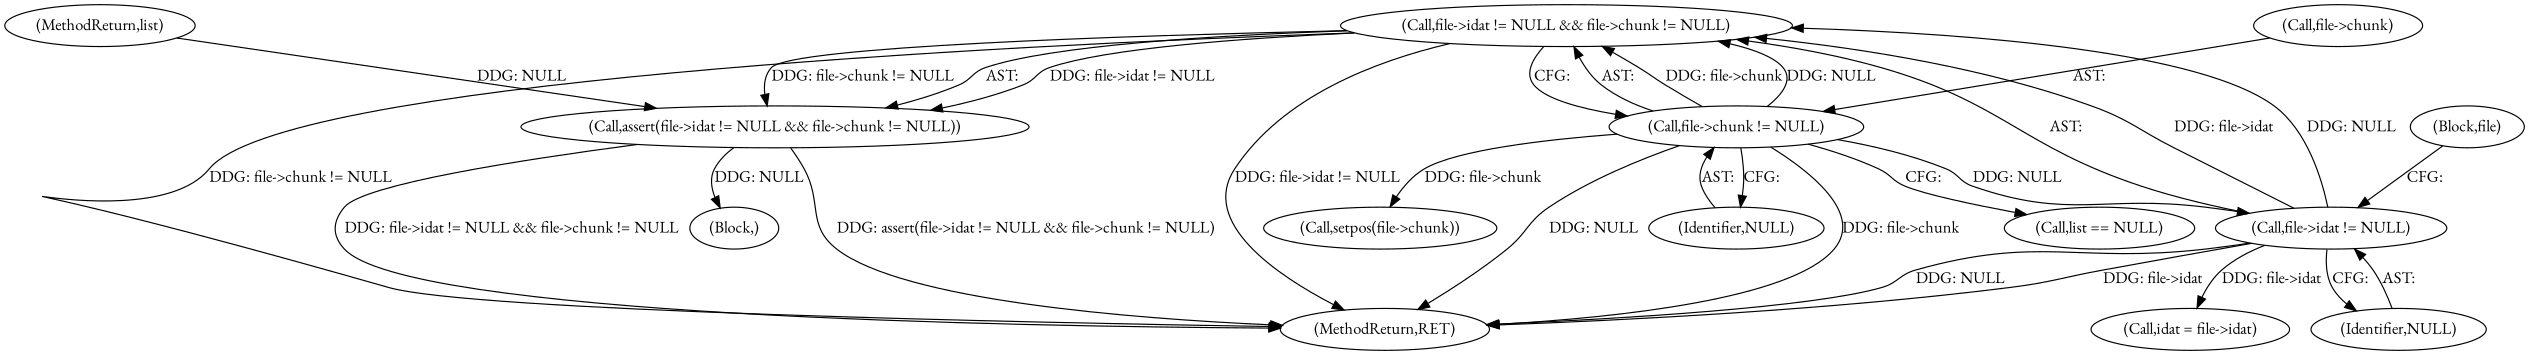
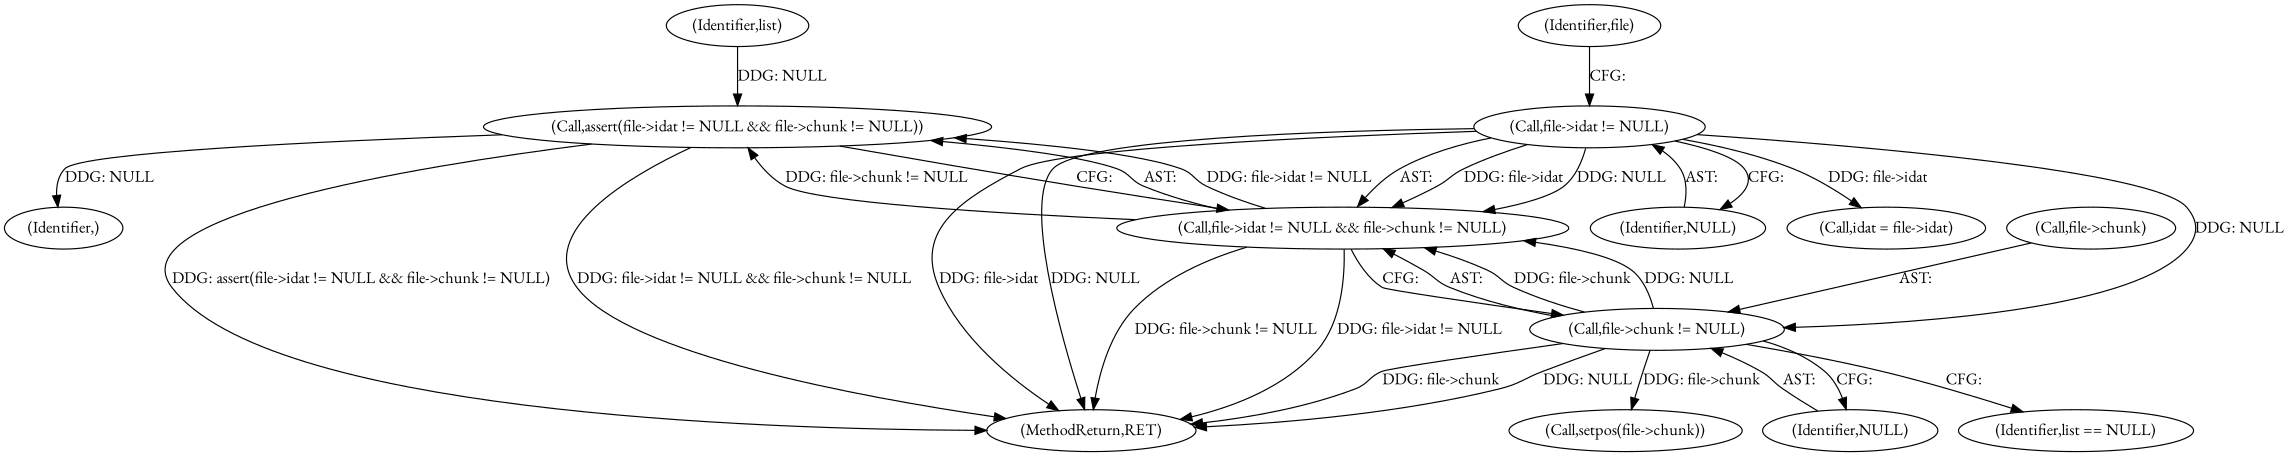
(100, 26) -> (738, 26)
(2467, 127) -> (1590, 26)
none -> (1028, 178)
(2032, 201) -> (2167, 196)
(734, 228) -> (64, 228)
(2100, 228) -> (2076, 431)
